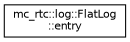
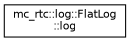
(65, 21) -> (65, 21)
